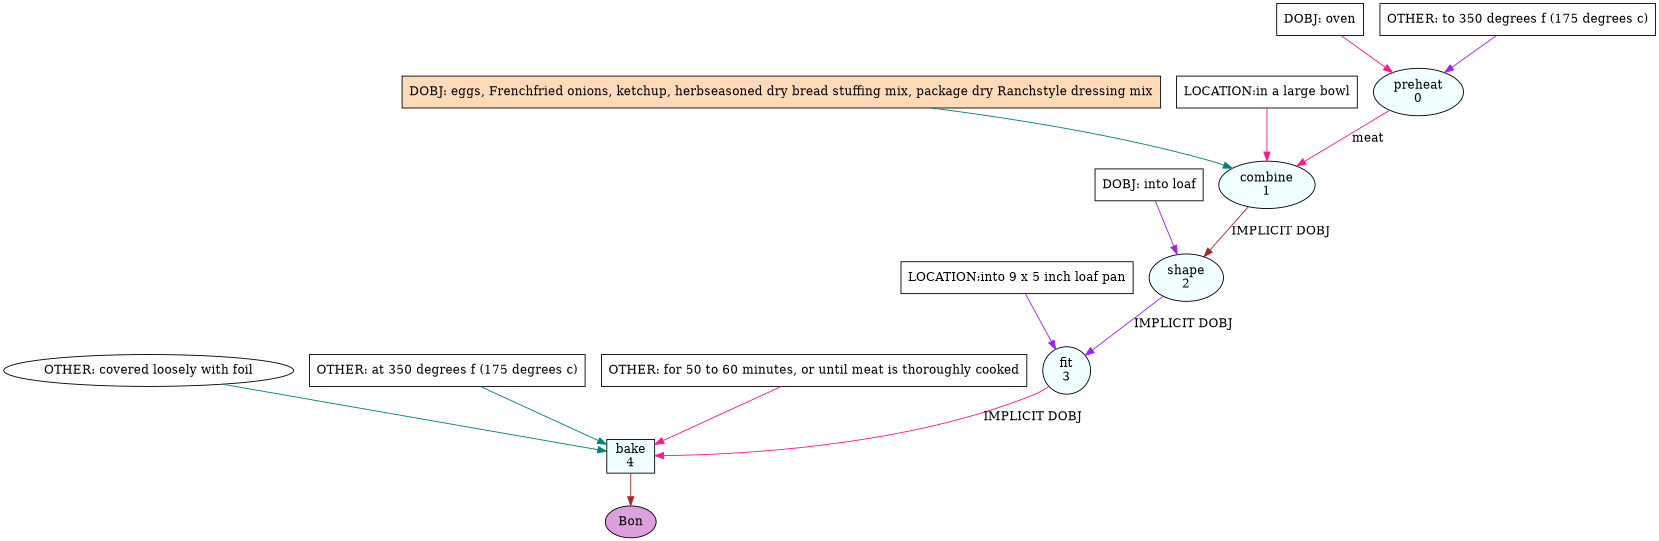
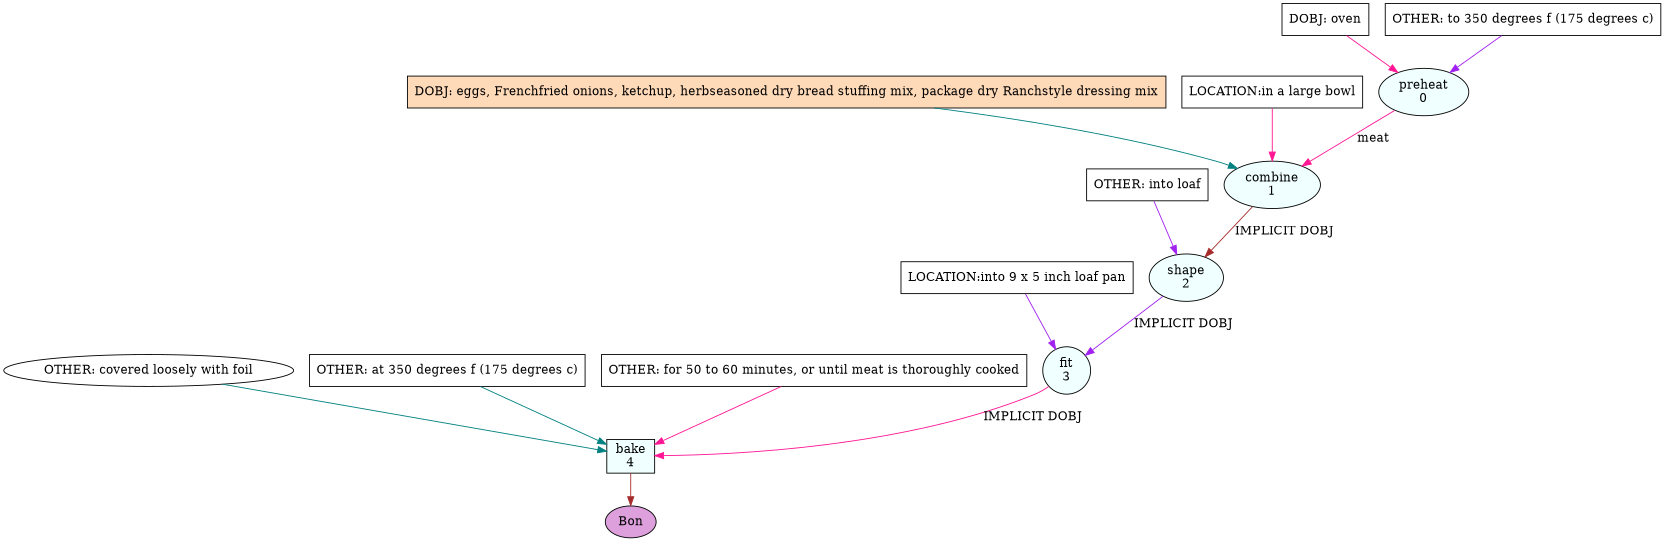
(1149, 185) -> (1147, 185)
